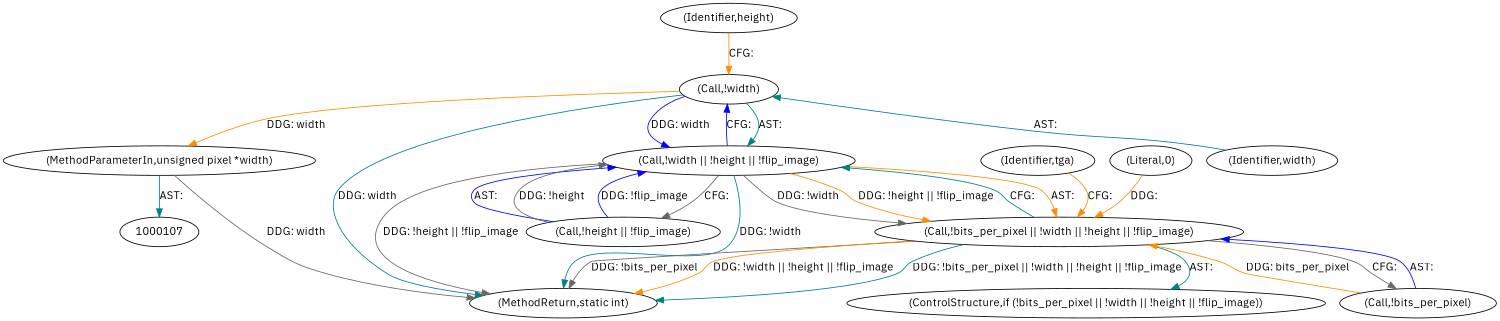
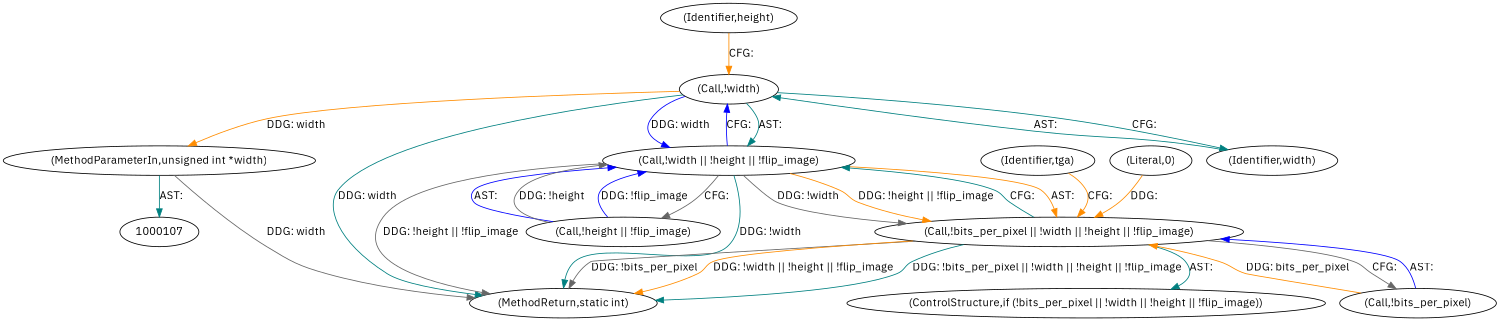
none -> (1000, 111)
(159, 161) -> (159, 161)
